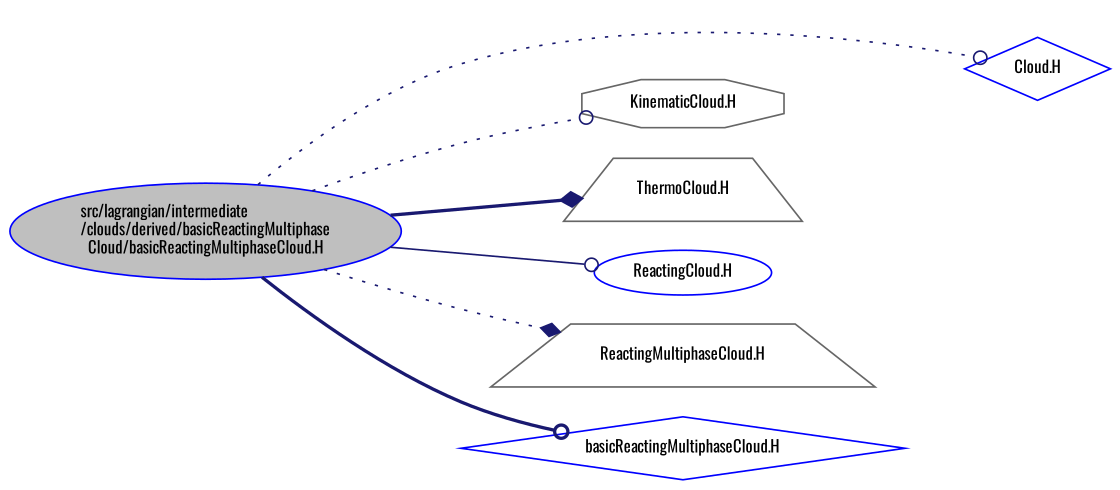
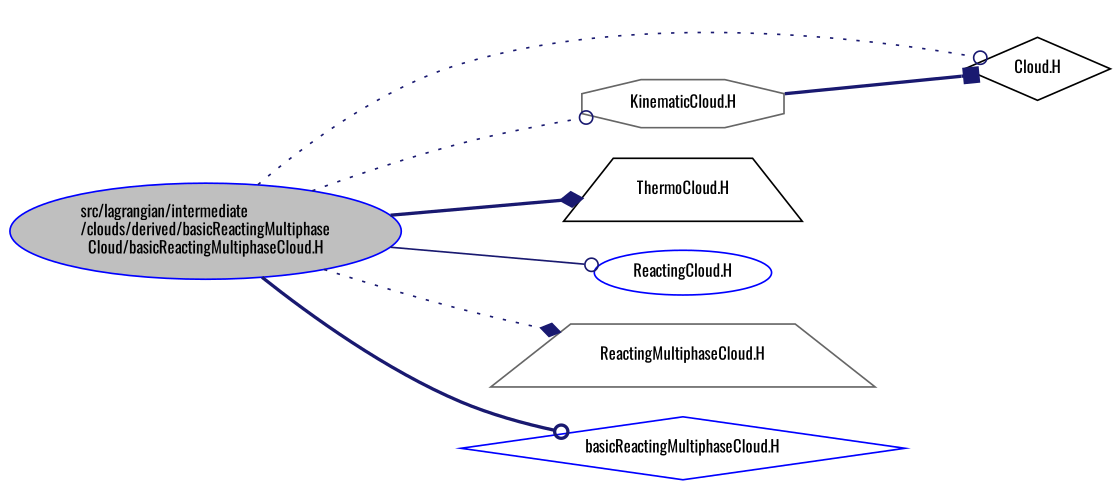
(1038, 69) -> (1038, 69)
none -> (873, 85)
(683, 190) -> (683, 190)
